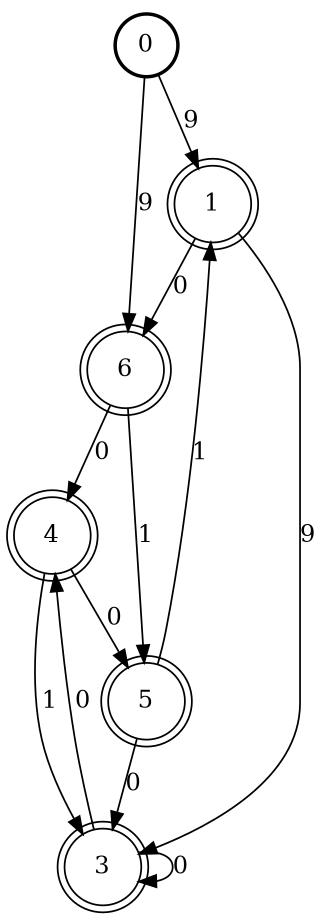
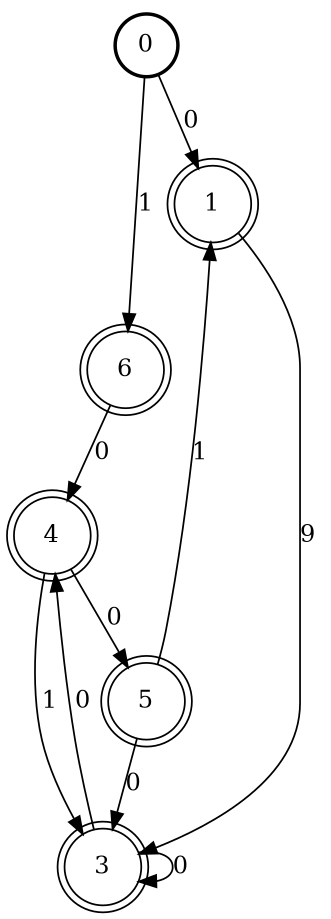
(192, 121) -> (192, 121)
(147, 204) -> (147, 204)
(173, 279) -> none
(136, 527) -> none
